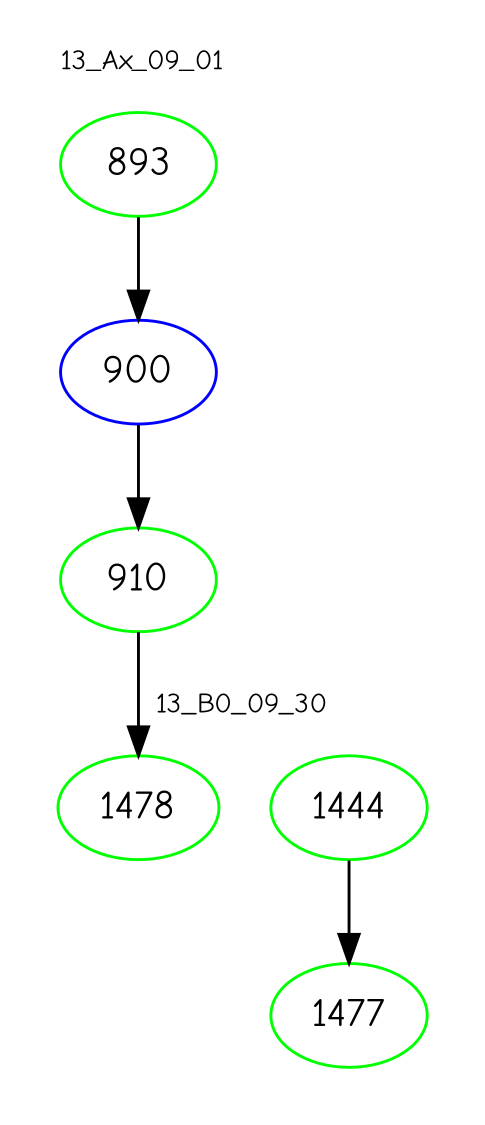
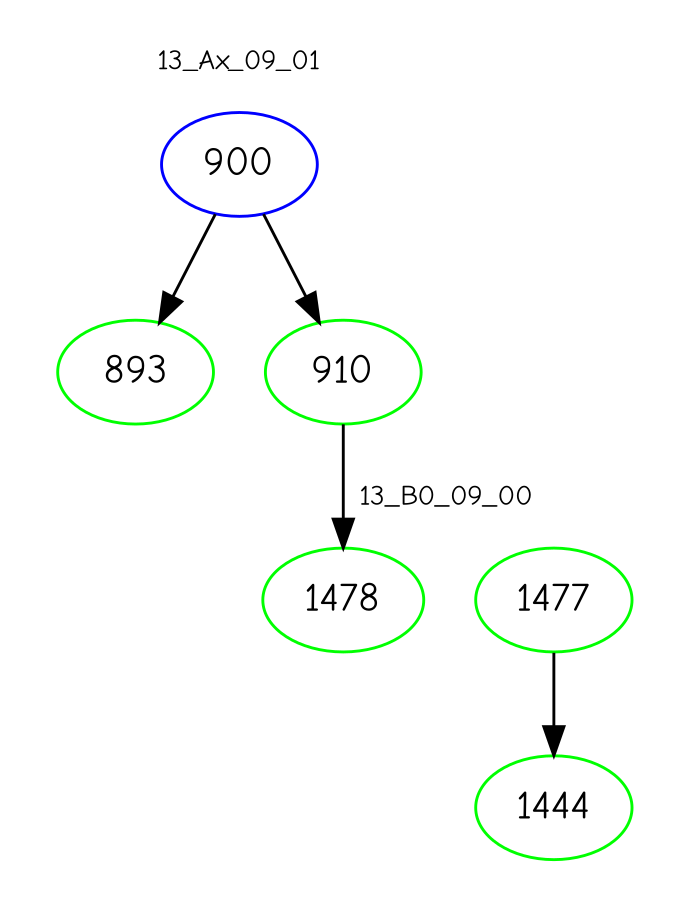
(138, 254) -> (194, 255)
(242, 705) -> (447, 498)
(349, 897) -> (554, 690)
